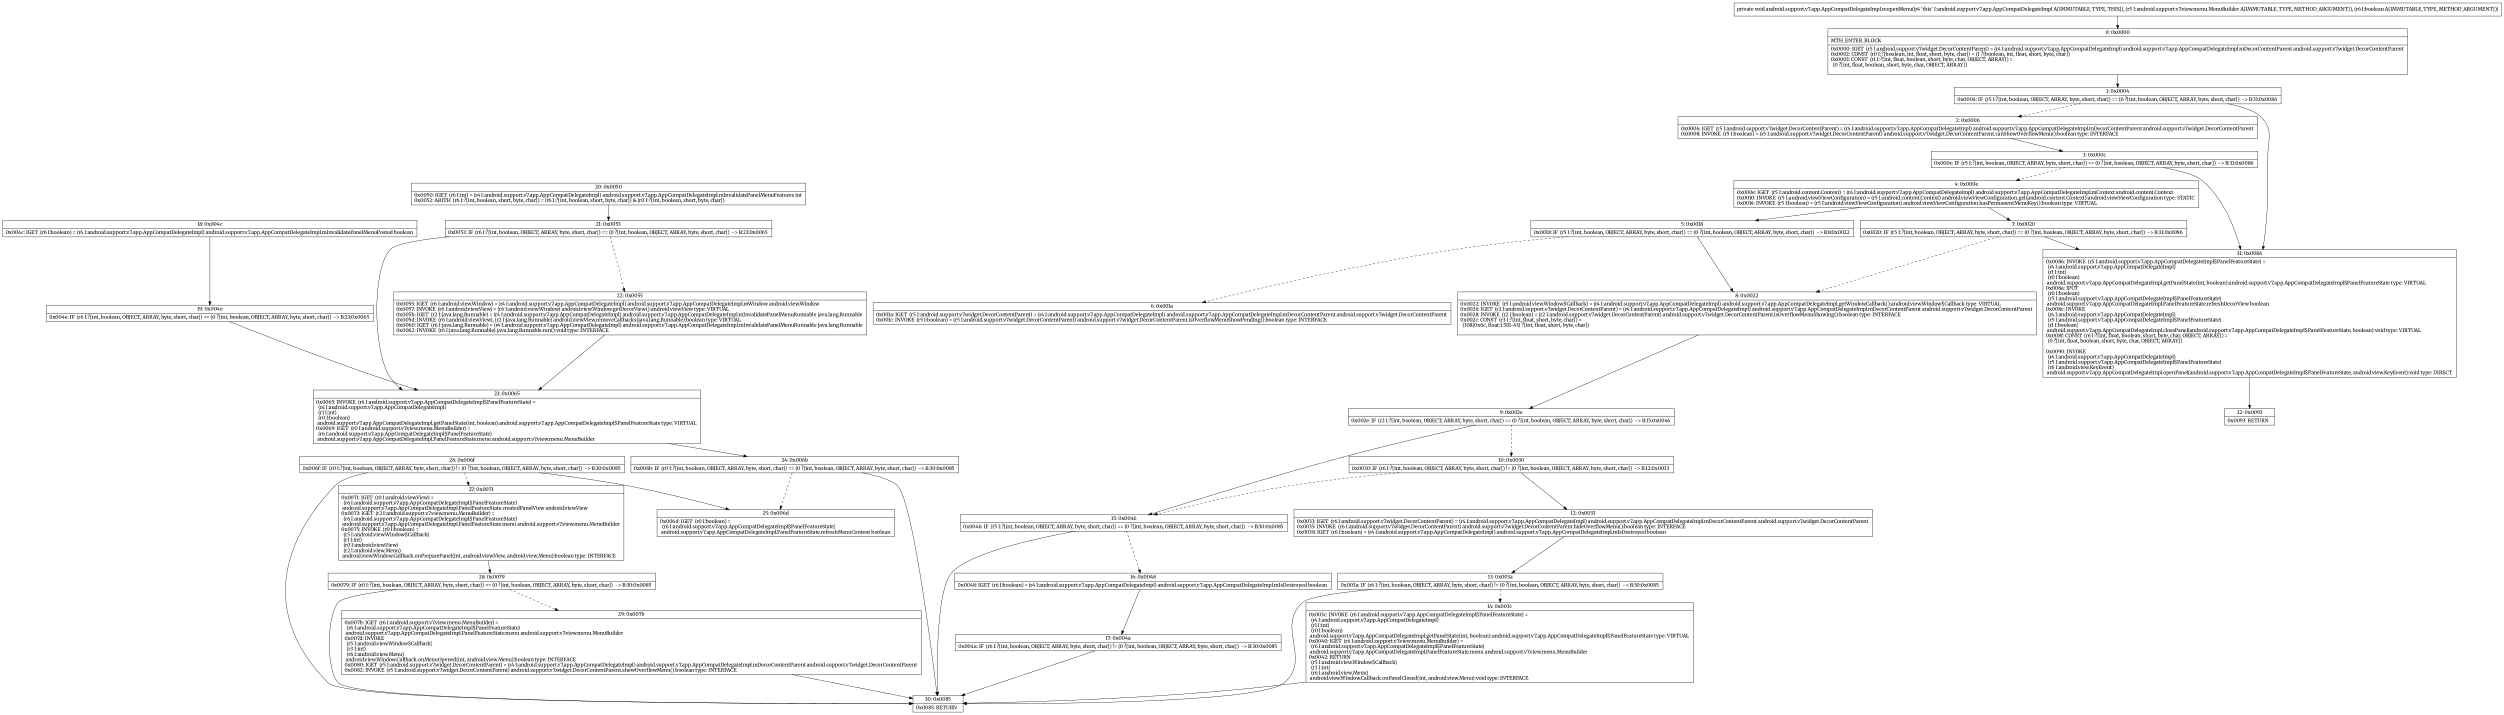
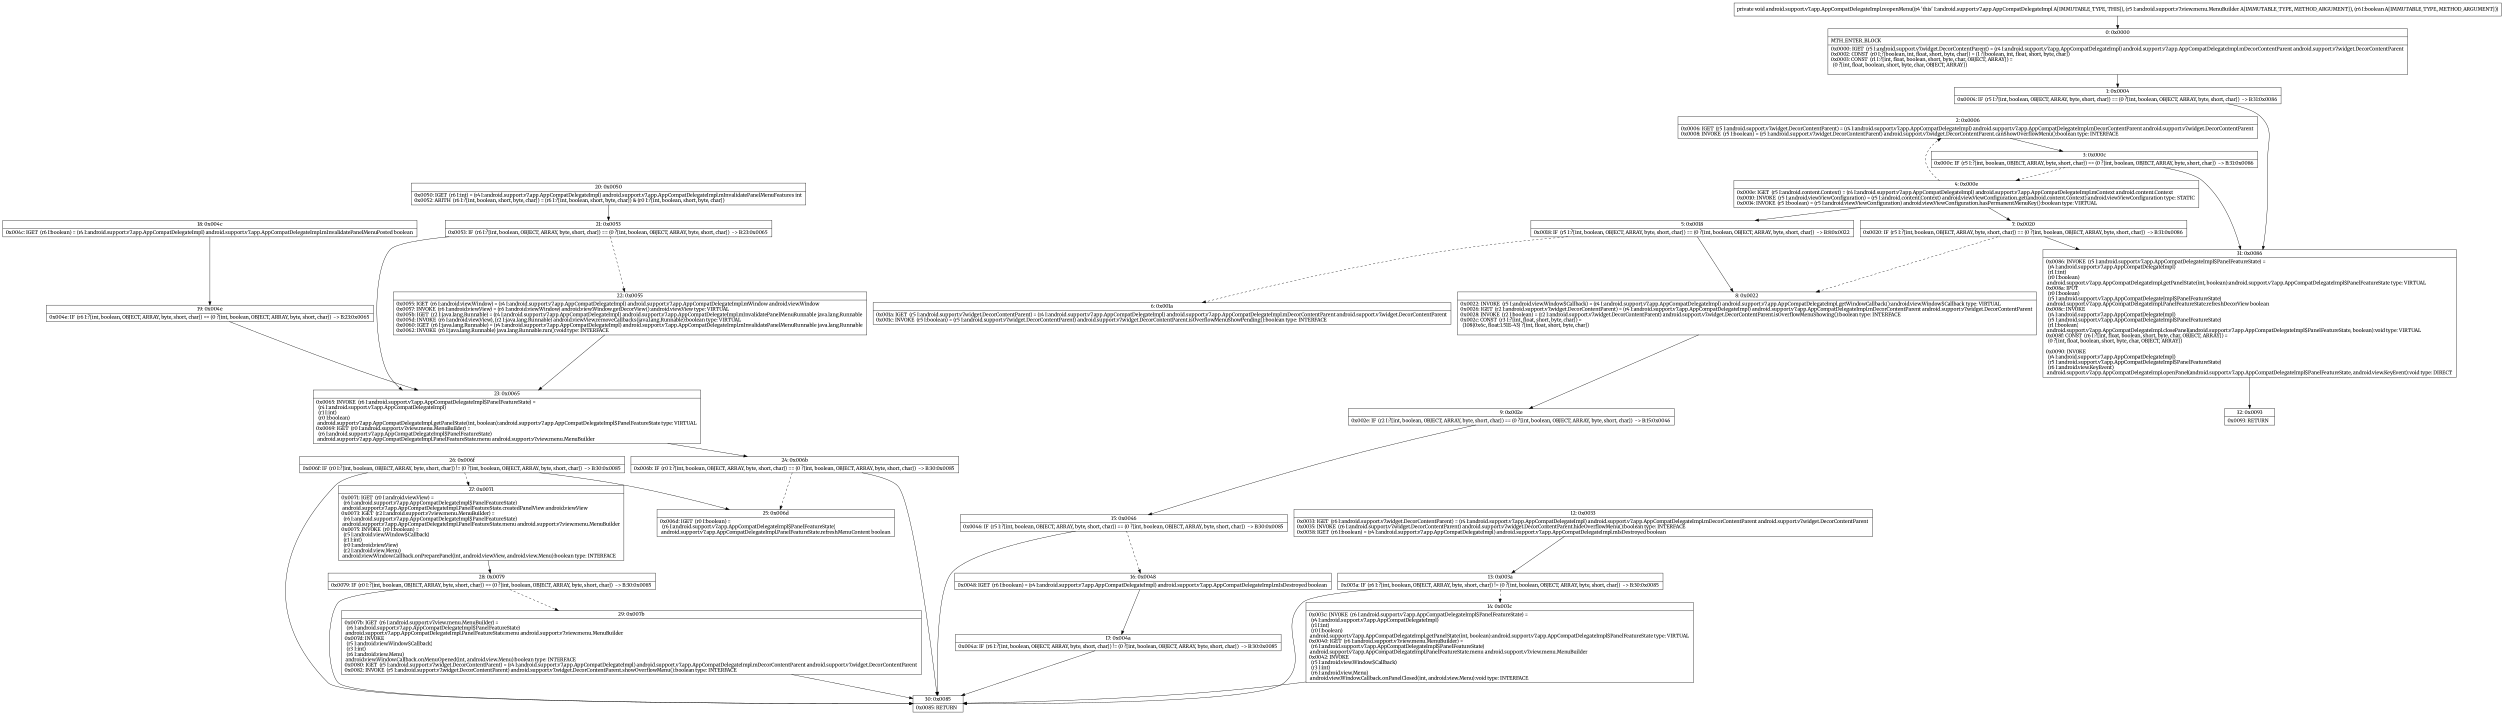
(2051, 110) -> (1925, 161)
(1511, 465) -> none
(1331, 657) -> (1330, 657)
